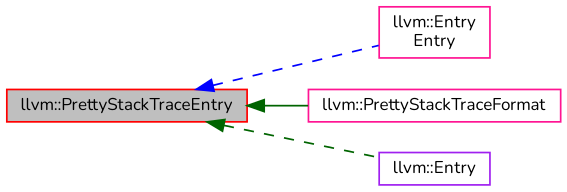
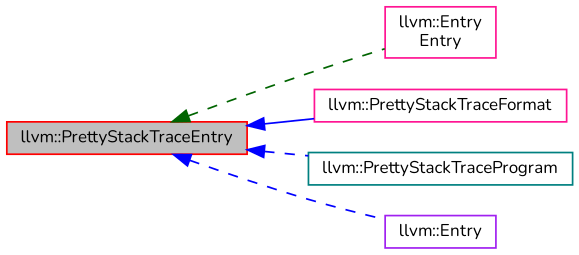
(296, 65) -> (286, 81)
(286, 106) -> (289, 121)
(301, 141) -> (286, 193)
none -> (441, 169)
